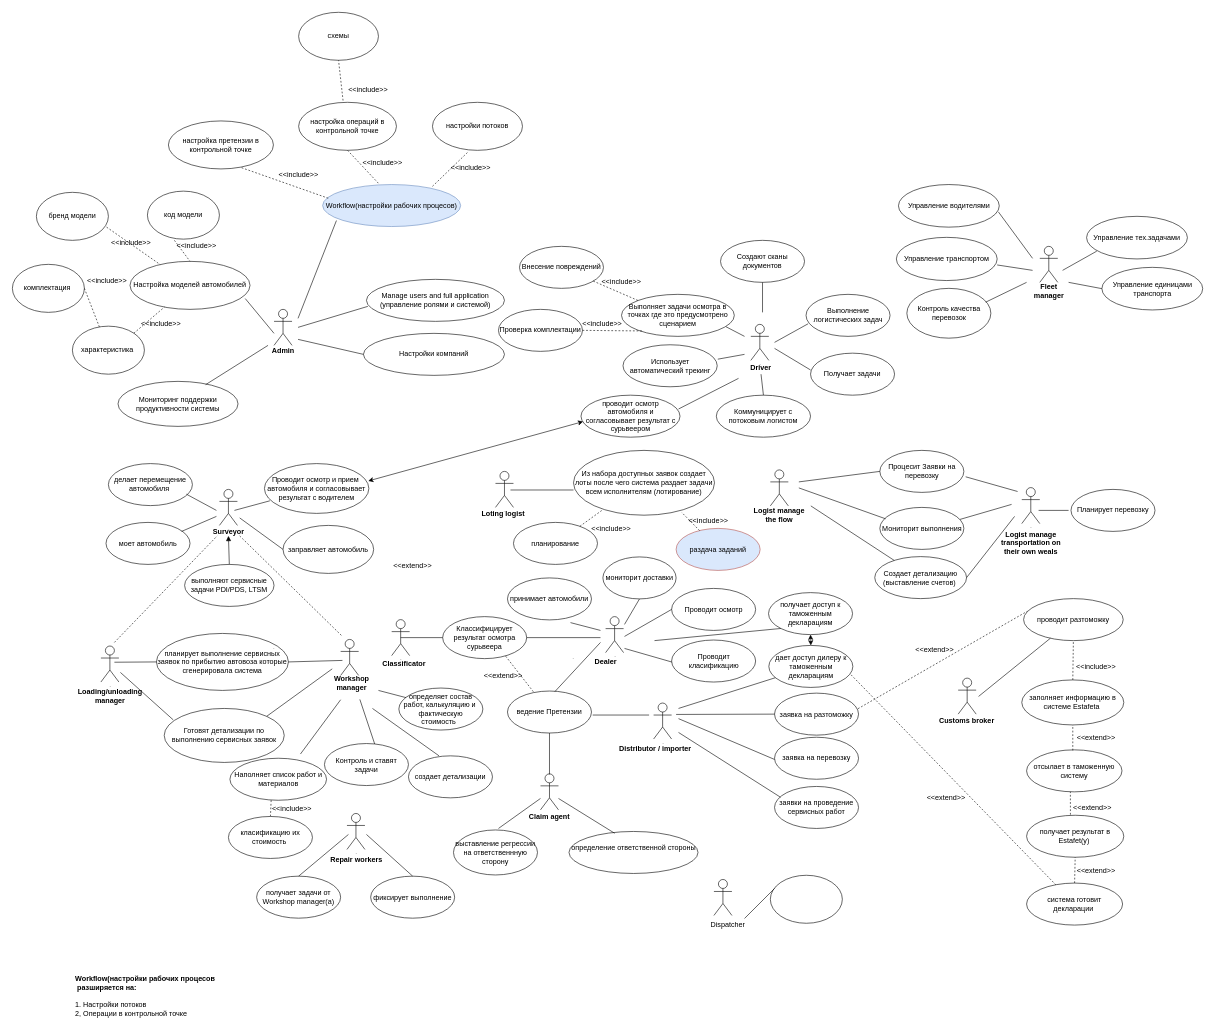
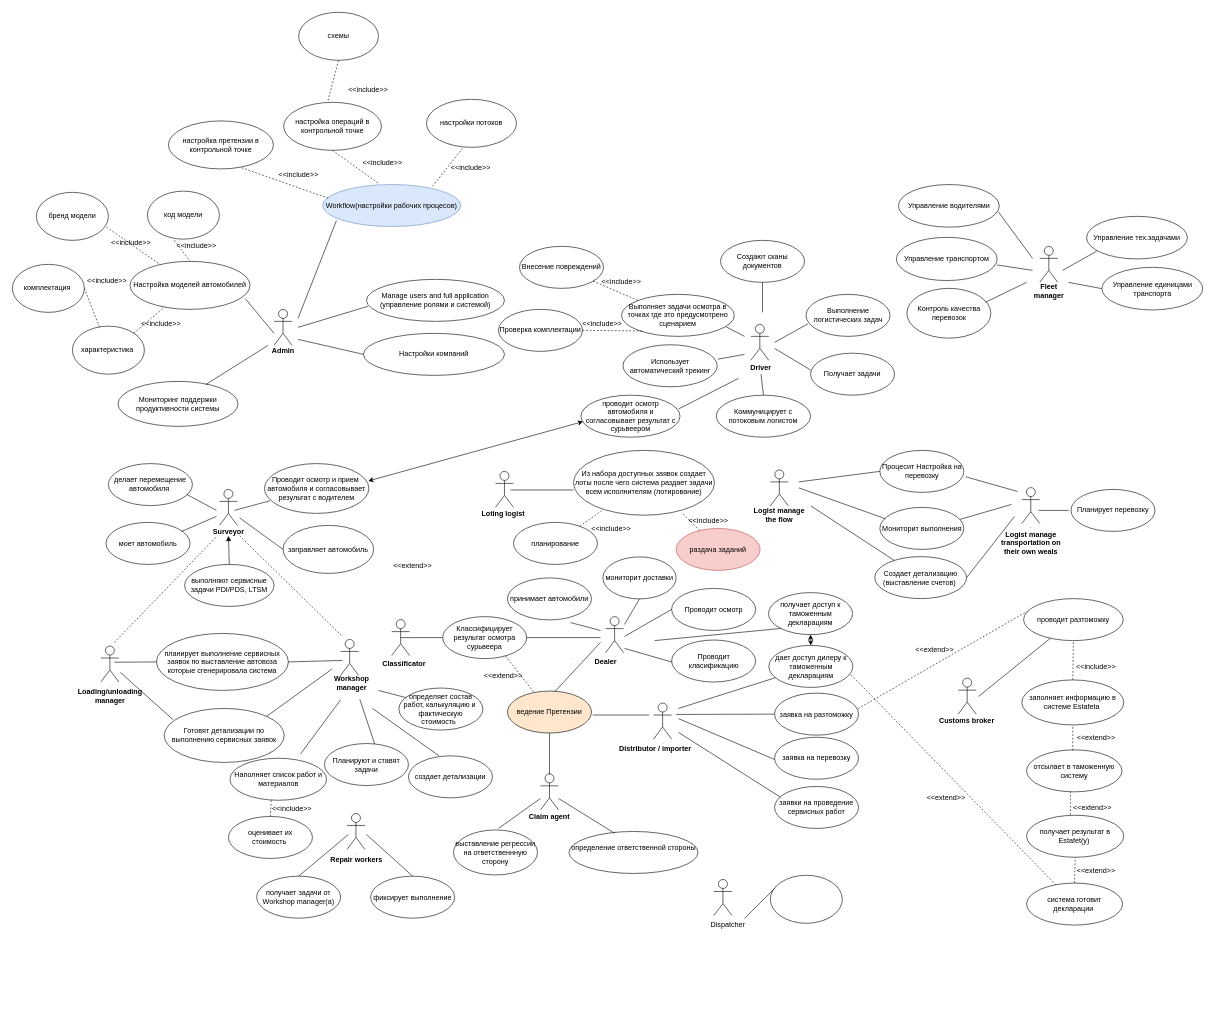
(347, 126) -> (332, 126)
(477, 126) -> (471, 123)
(922, 471) -> (922, 471)
(718, 549) -> (718, 549)
(222, 662) -> (222, 662)
(549, 712) -> (549, 712)
(366, 765) -> (366, 765)
(270, 837) -> (270, 837)
(149, 994) -> none
